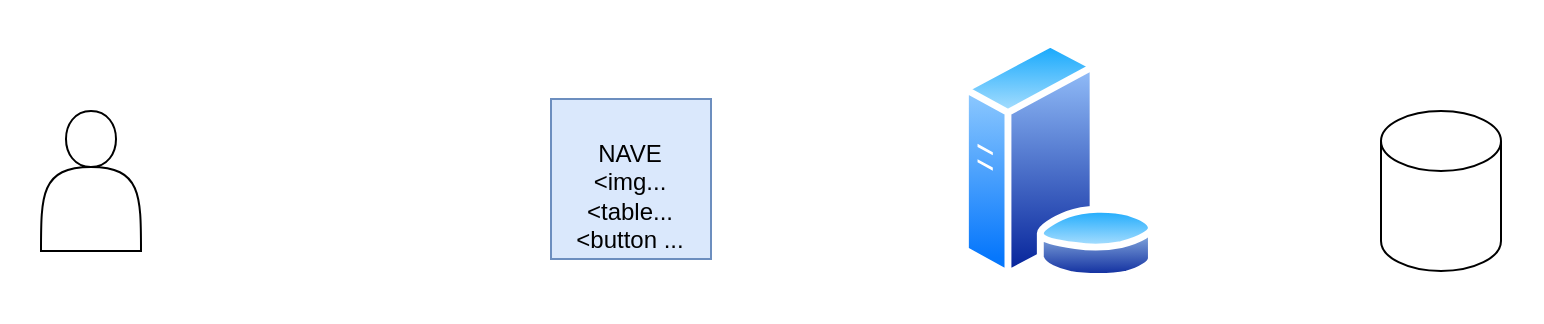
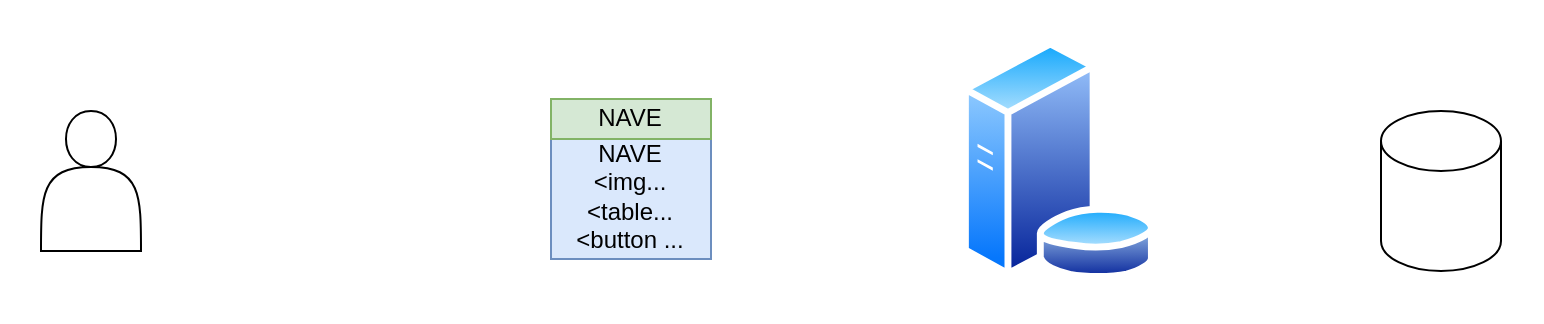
none -> (631, 119)
